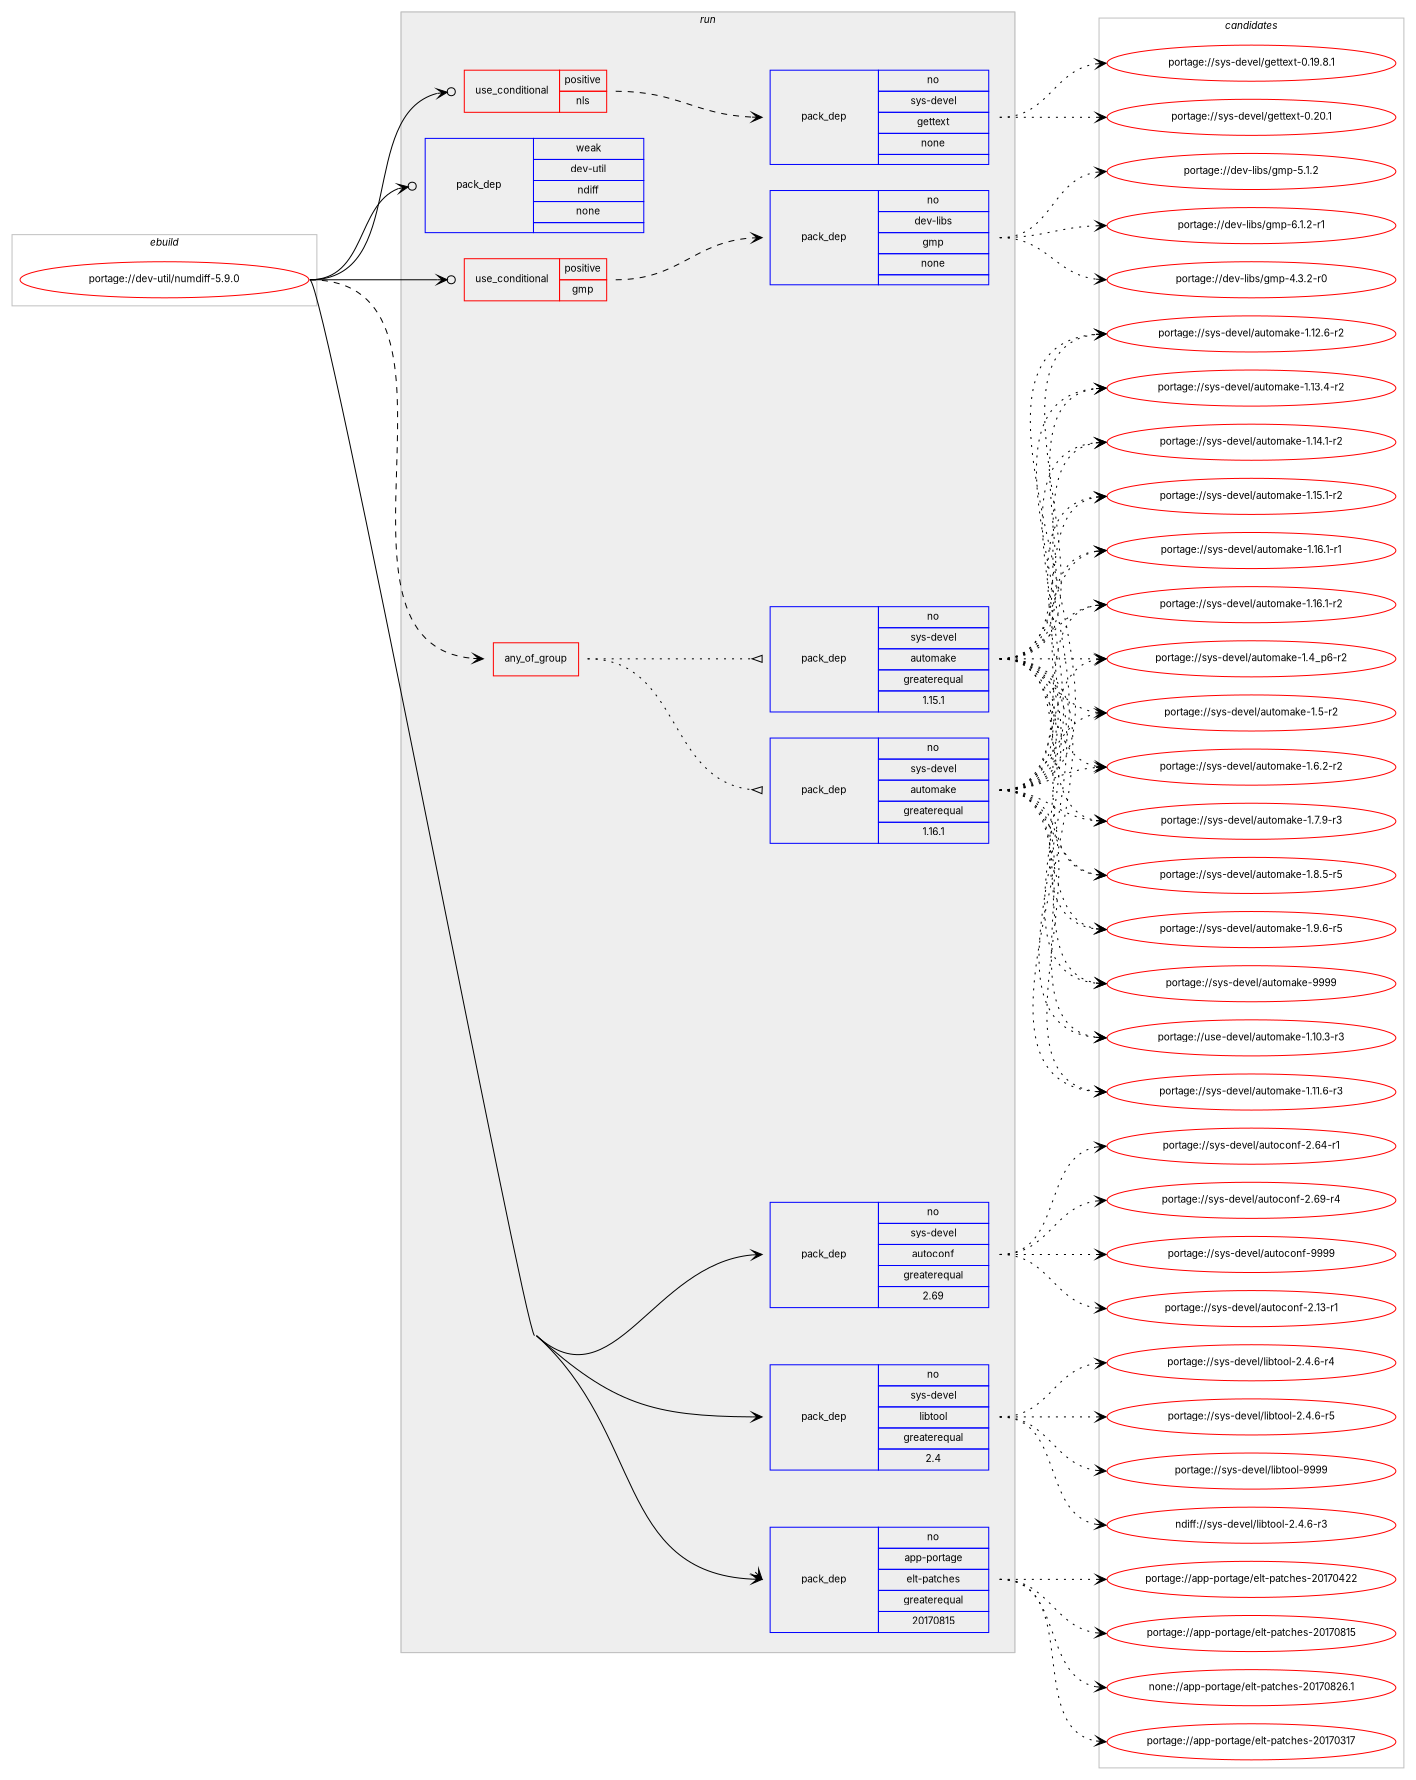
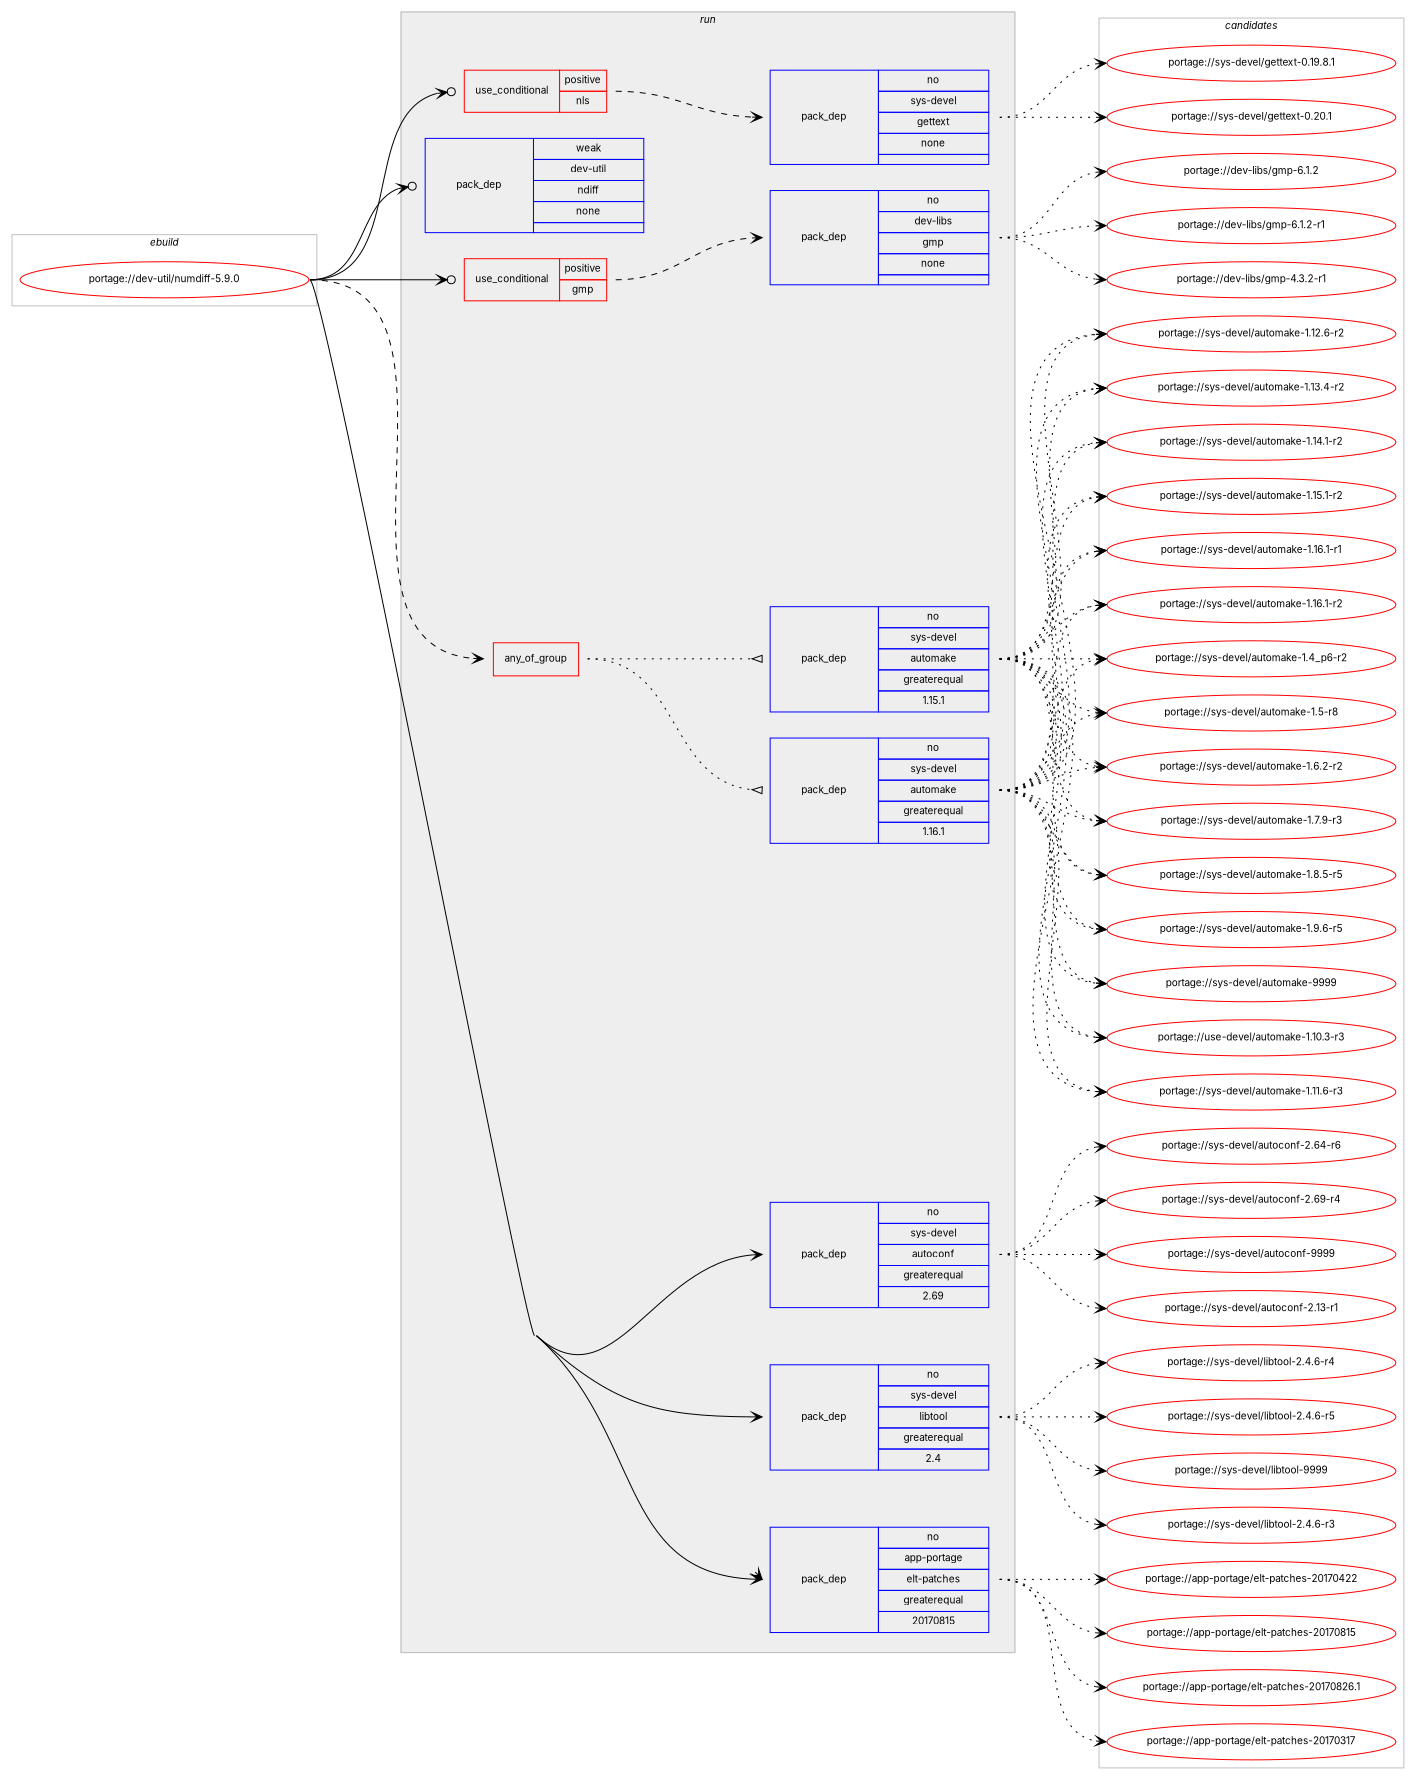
(1251, 171) -> (1251, 171)
(1251, 280) -> (1251, 280)
(1251, 713) -> (1251, 713)
(1251, 1146) -> (1251, 1146)
(1251, 1525) -> (1251, 1525)
(1251, 1688) -> (1251, 1688)
